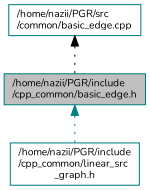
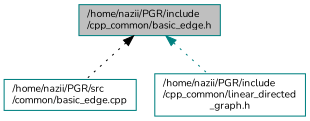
(75, 60) -> (106, 61)
(75, 164) -> (230, 95)
